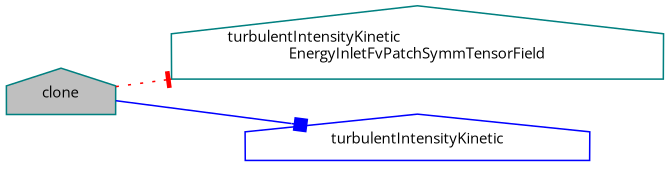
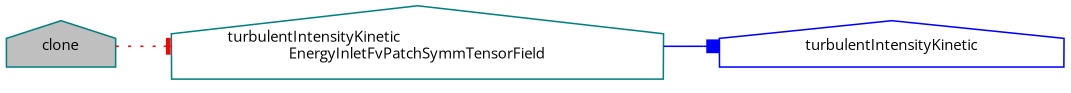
(203, 112) -> (684, 46)
